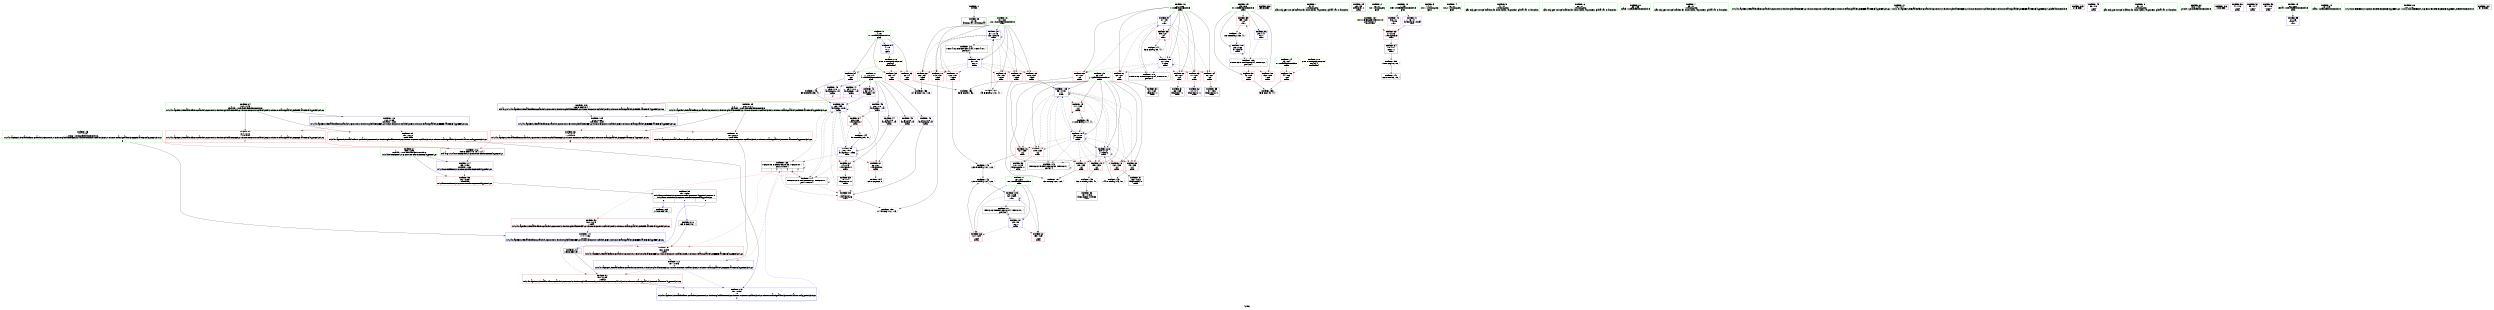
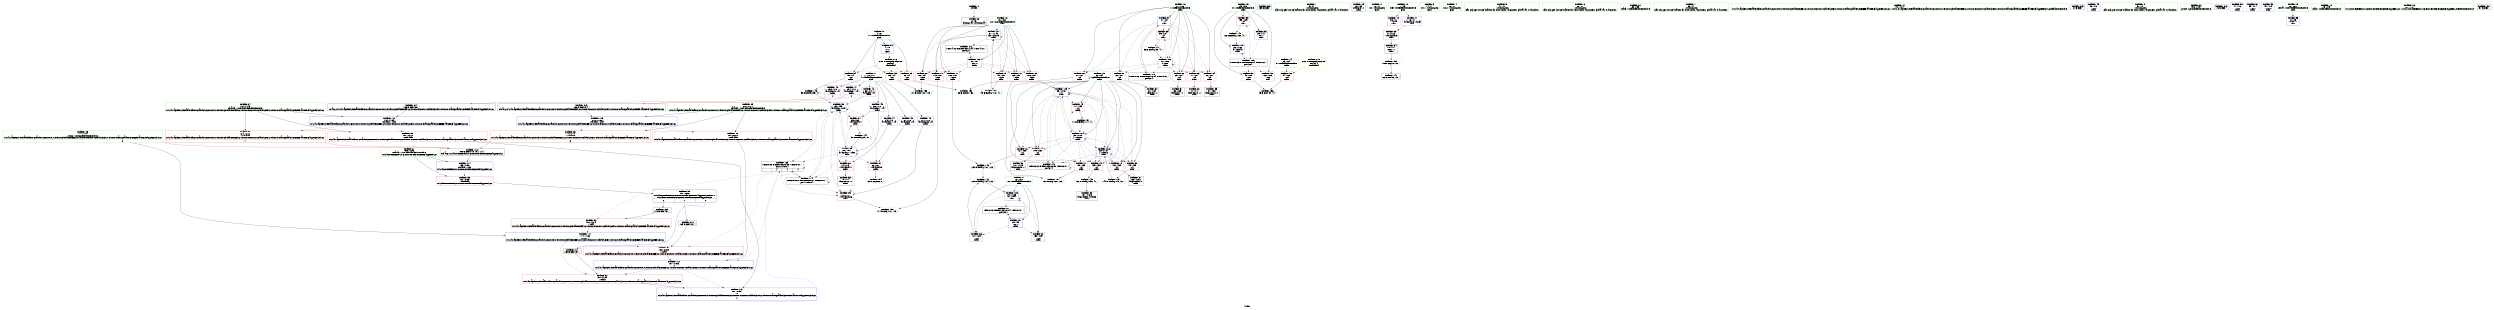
(1370, 21) -> none
(1268, 79) -> (1268, 79)
none -> (411, 107)
none -> (641, 216)
